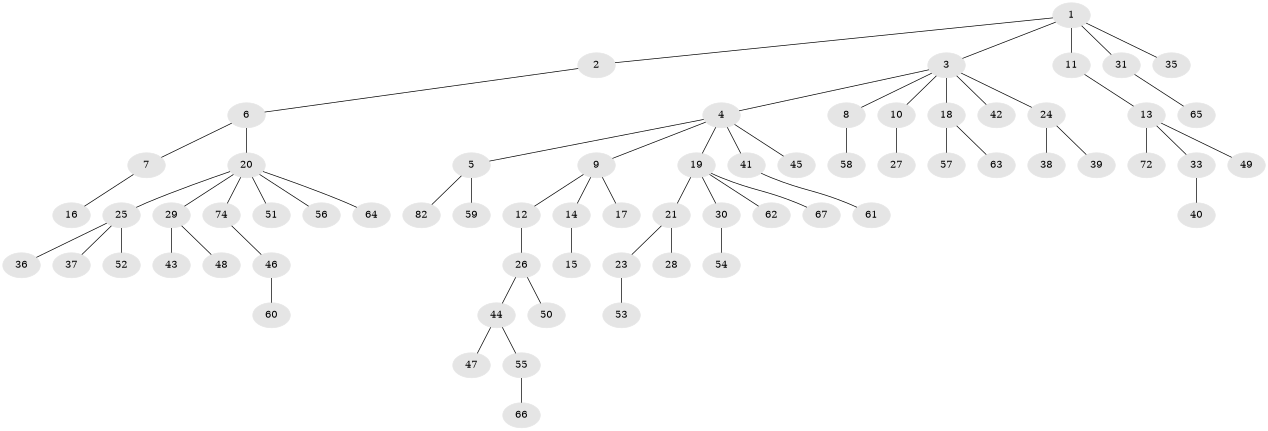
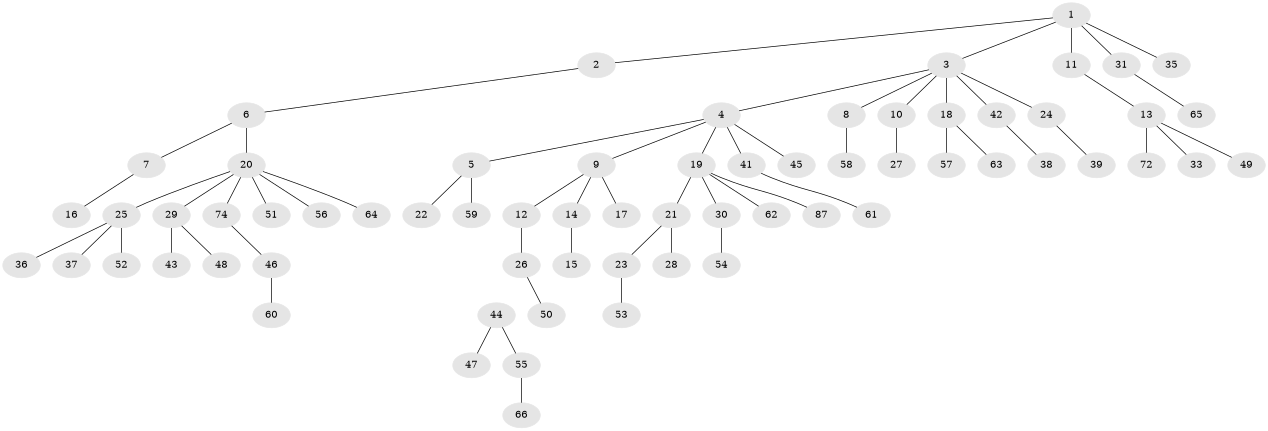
(1047, 140) -> (1021, 140)
(422, 215) -> (422, 215)
(822, 215) -> (822, 215)
(1197, 215) -> none
(509, 290) -> none
